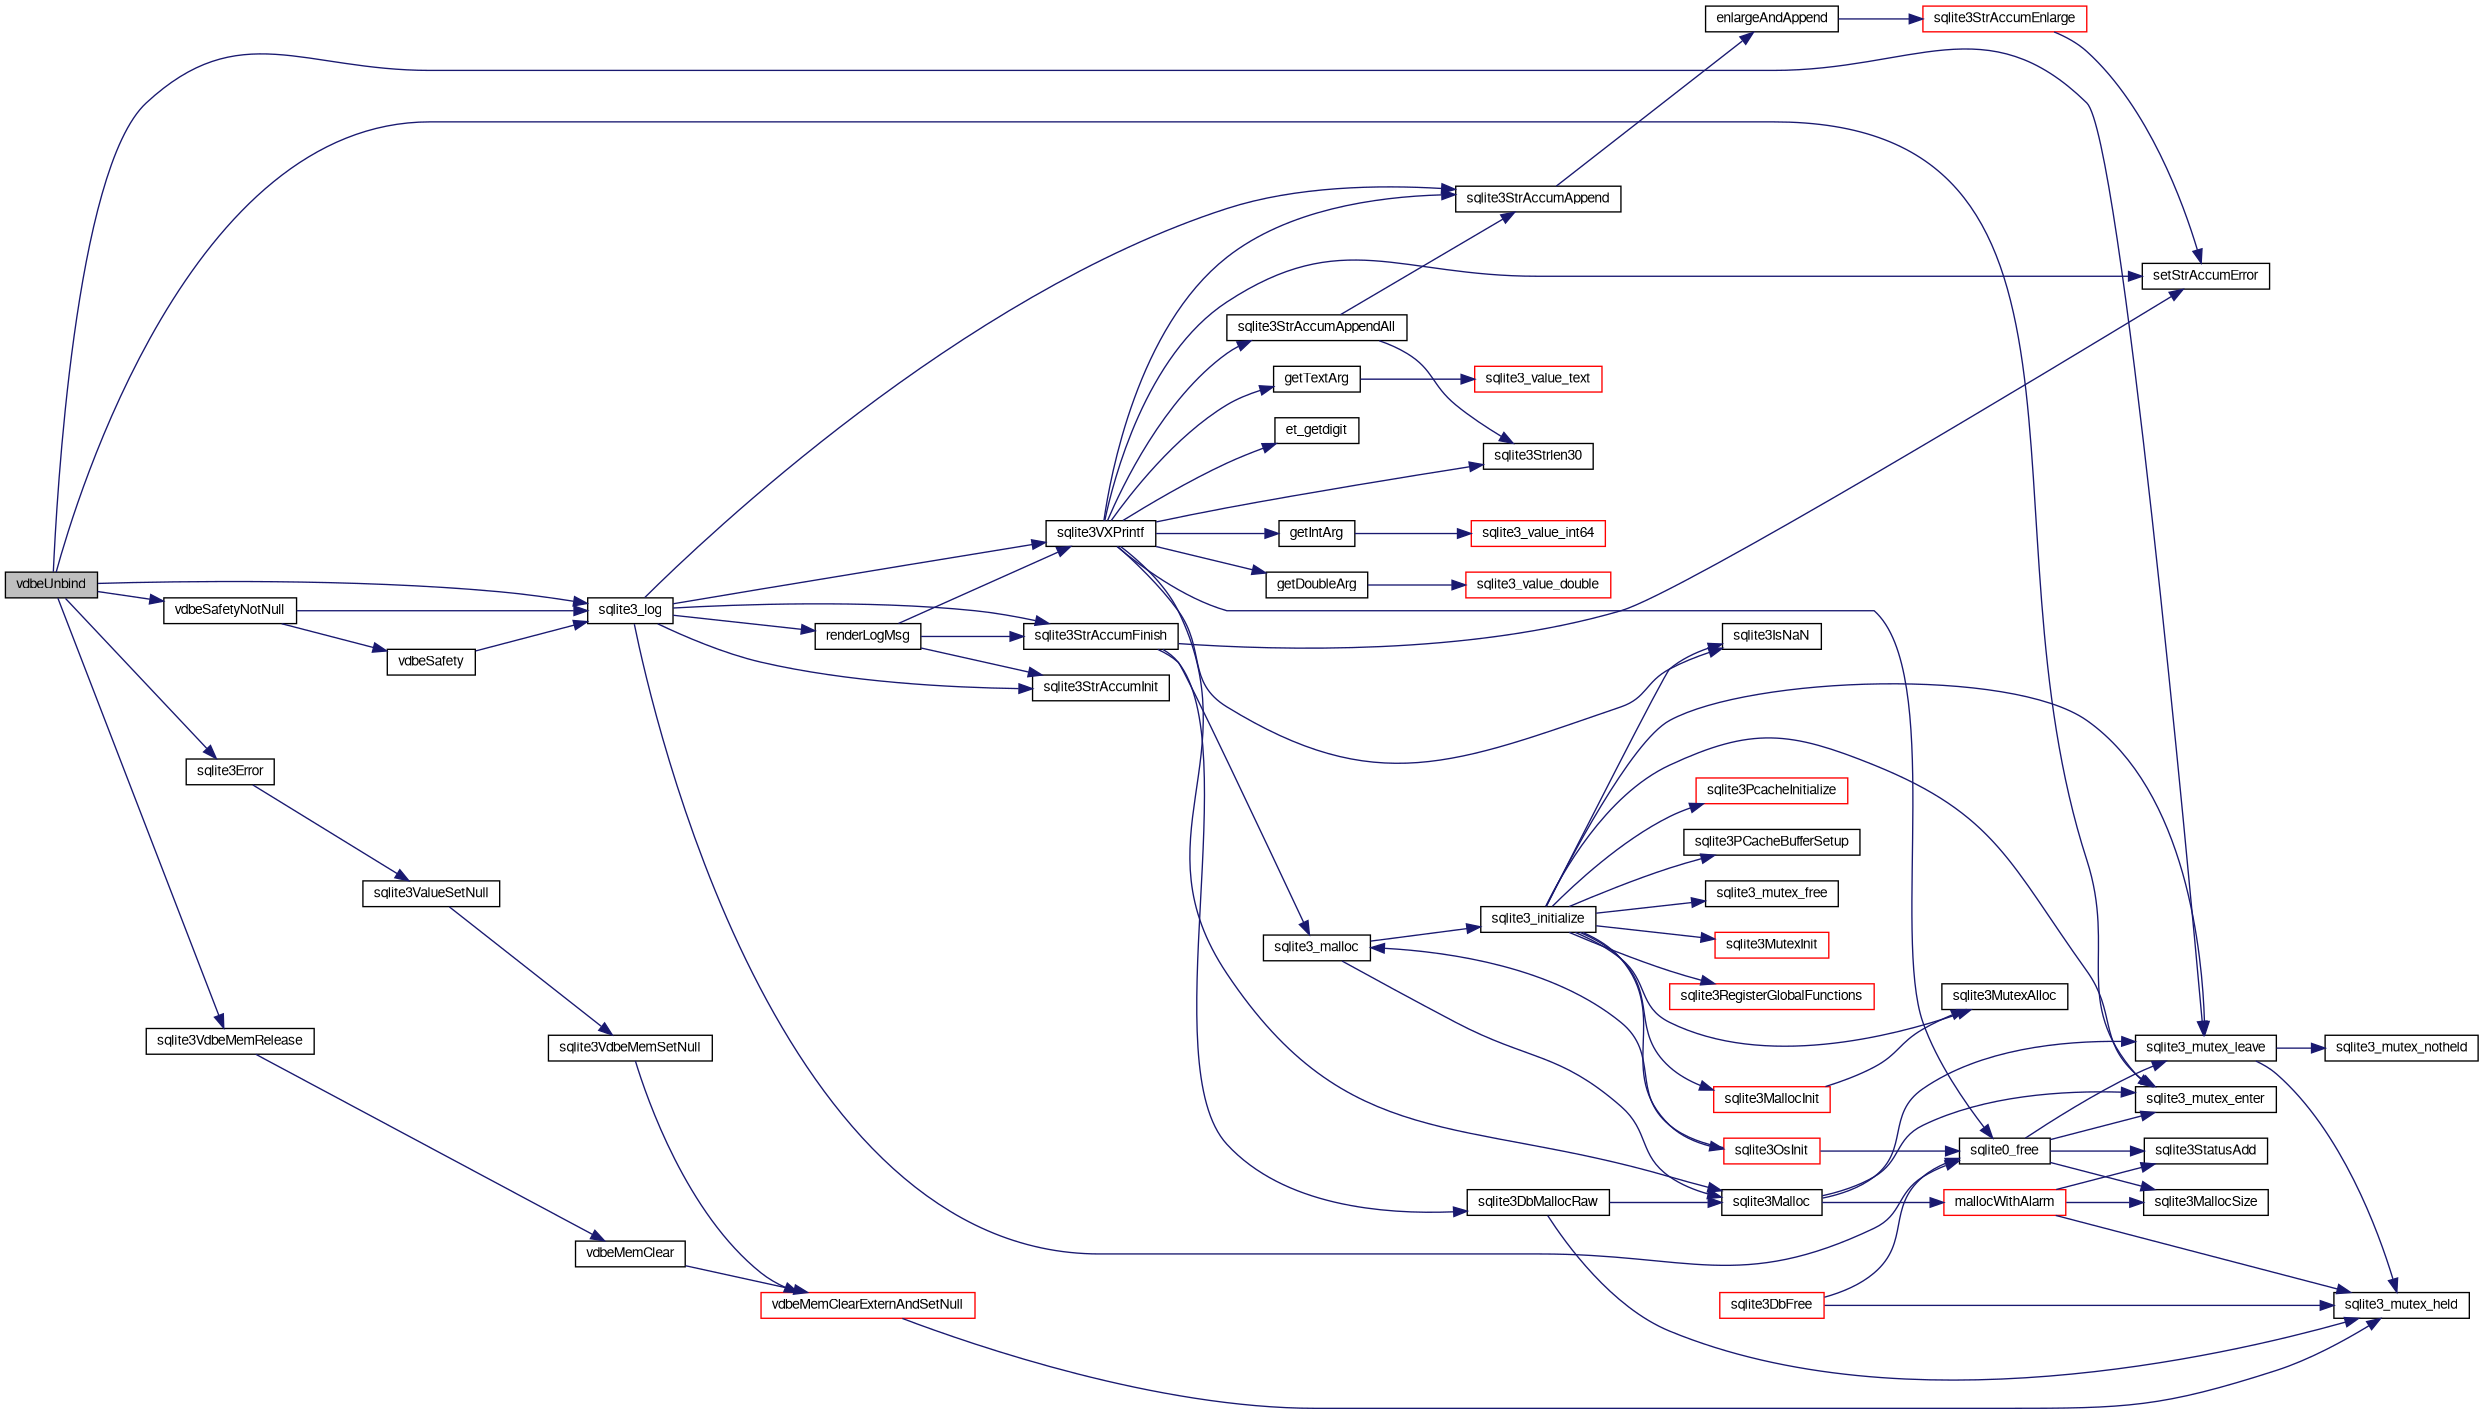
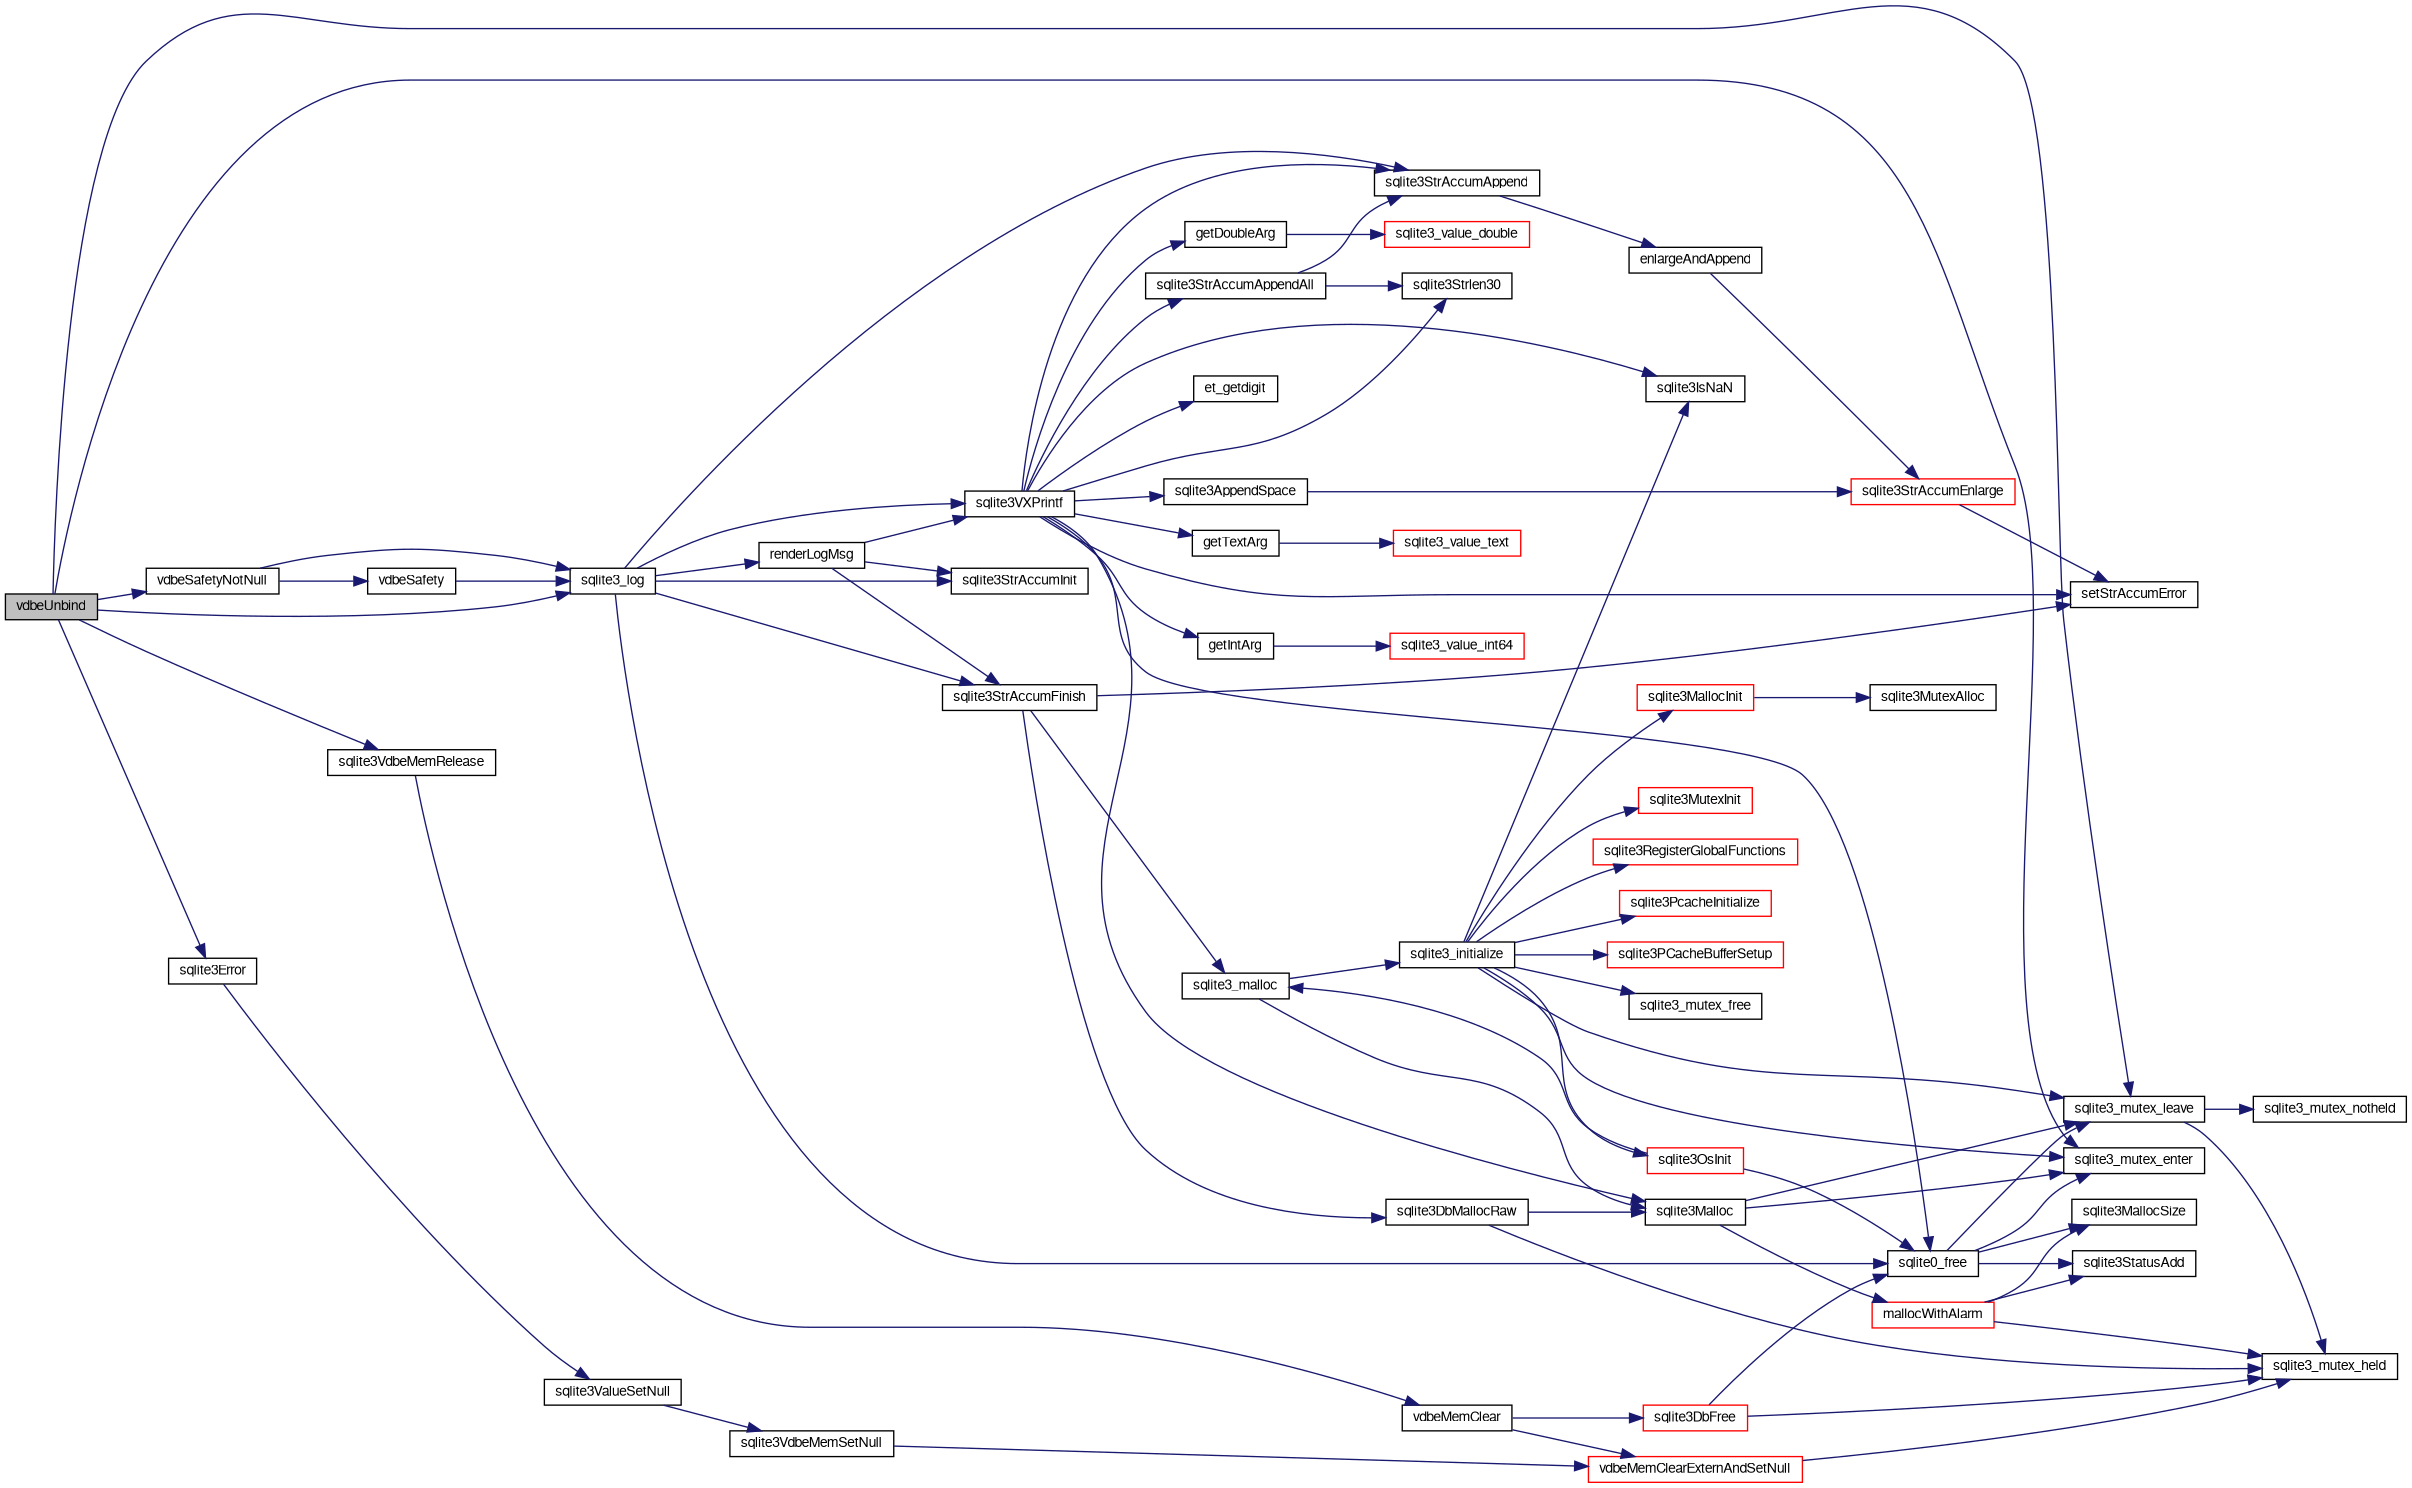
none -> (1236, 492)
(1772, 842) -> (1695, 955)
(1747, 1044) -> none
none -> (1571, 1418)
